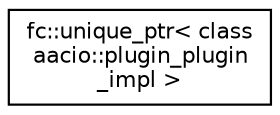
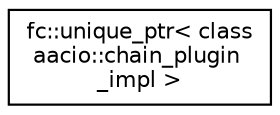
(140, 57) -> (140, 57)
